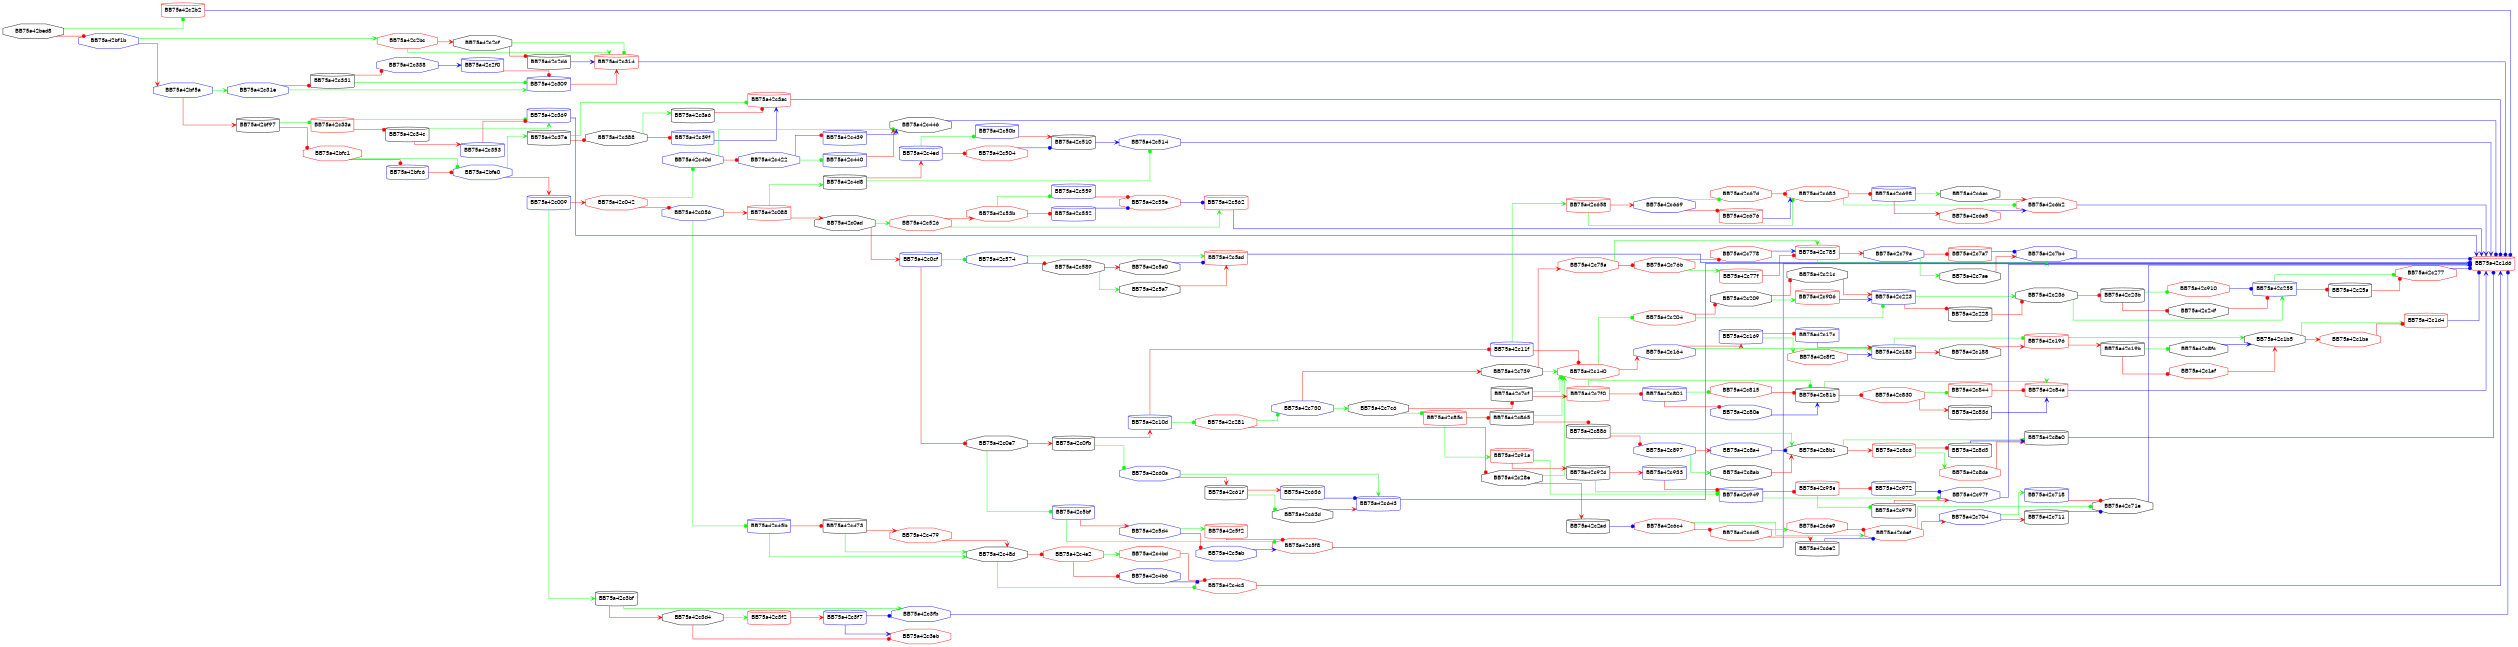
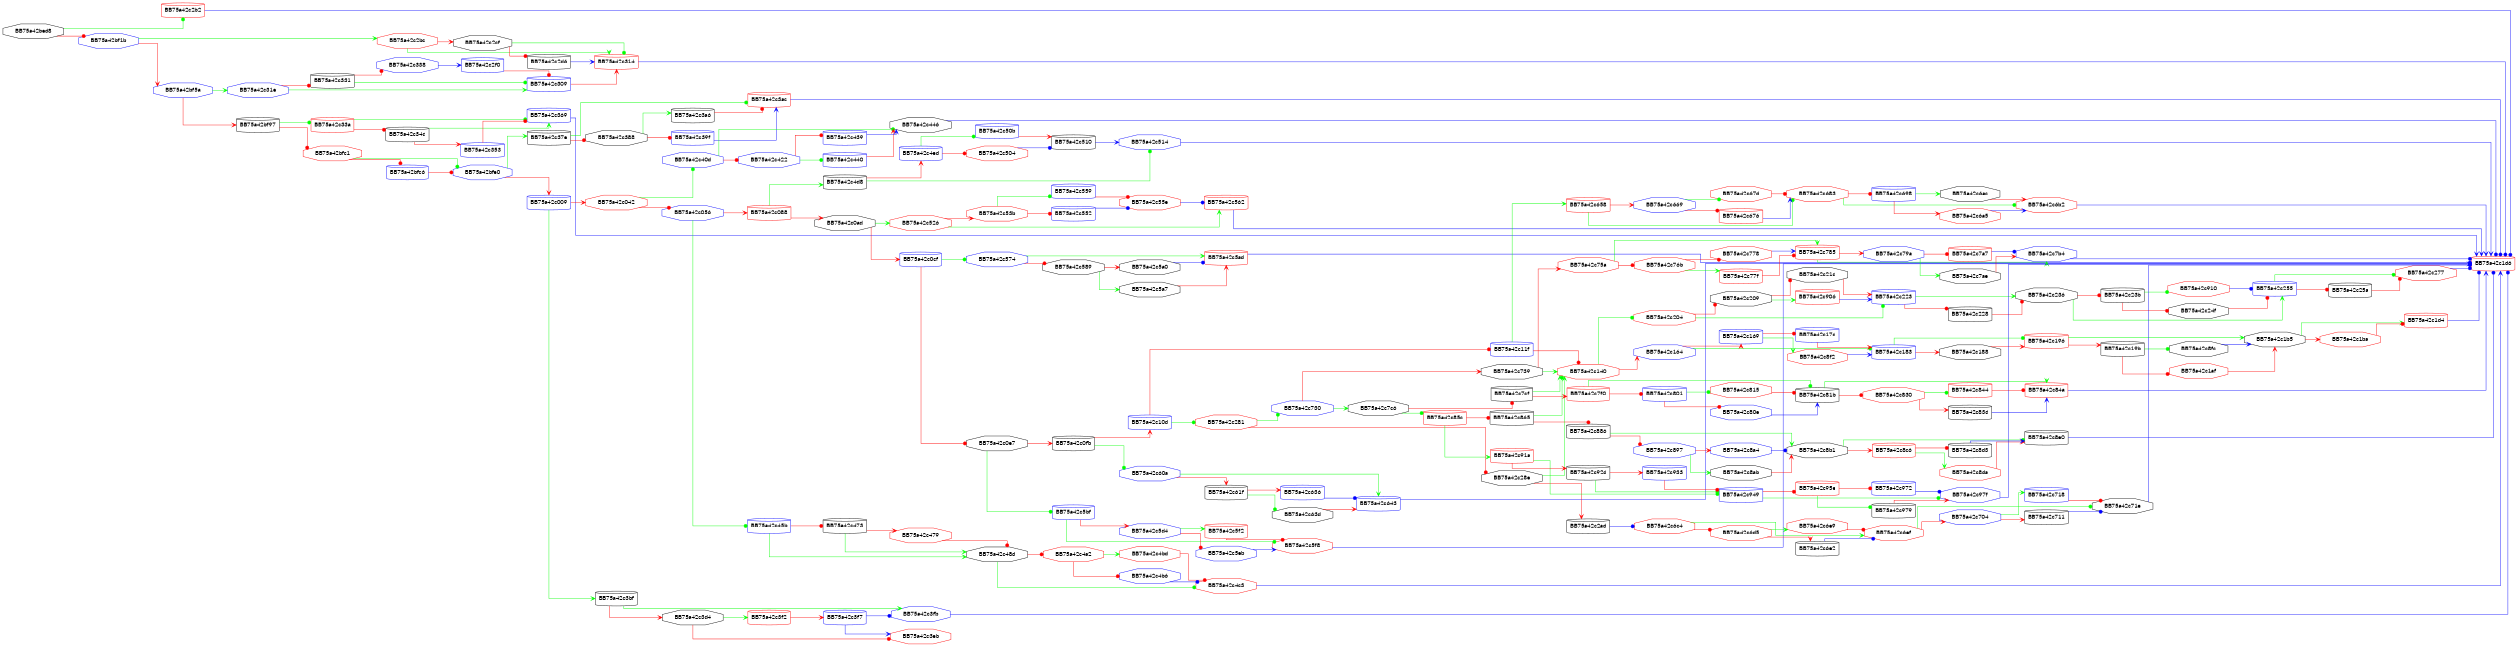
(976, 541) -> (976, 541)
